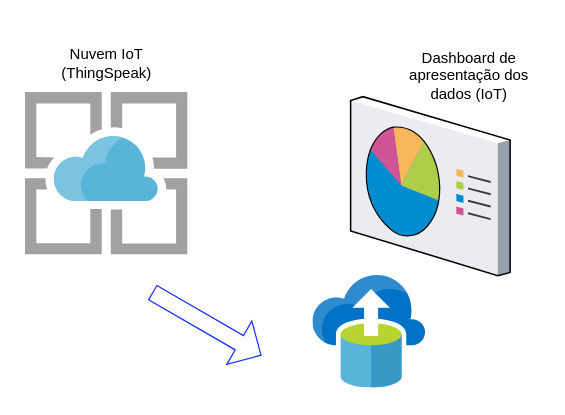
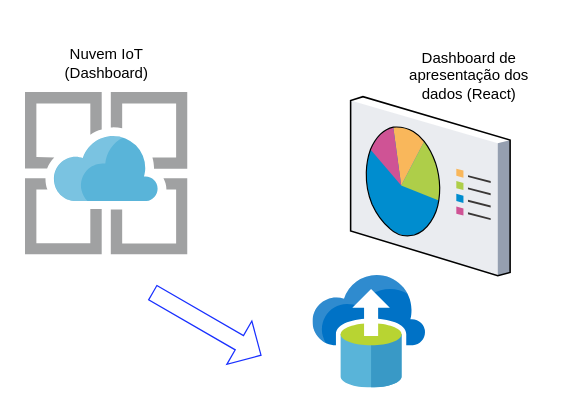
(107, 63) -> (107, 63)
(469, 76) -> (469, 76)
